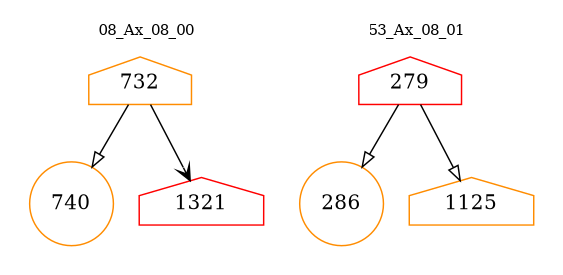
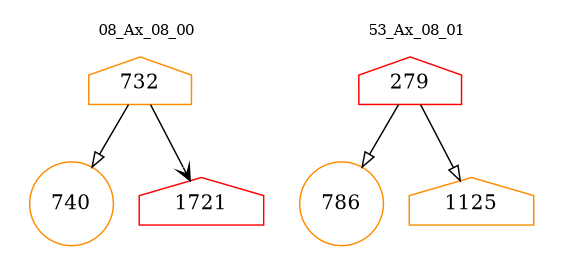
(201, 204) -> (201, 204)
(342, 204) -> (342, 204)
